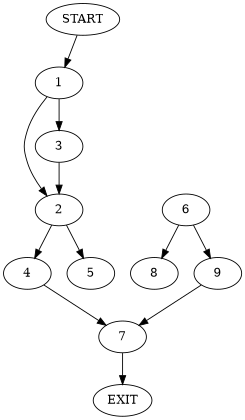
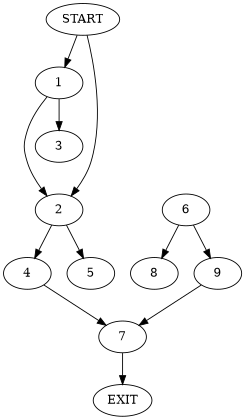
(59, 174) -> (97, 114)
